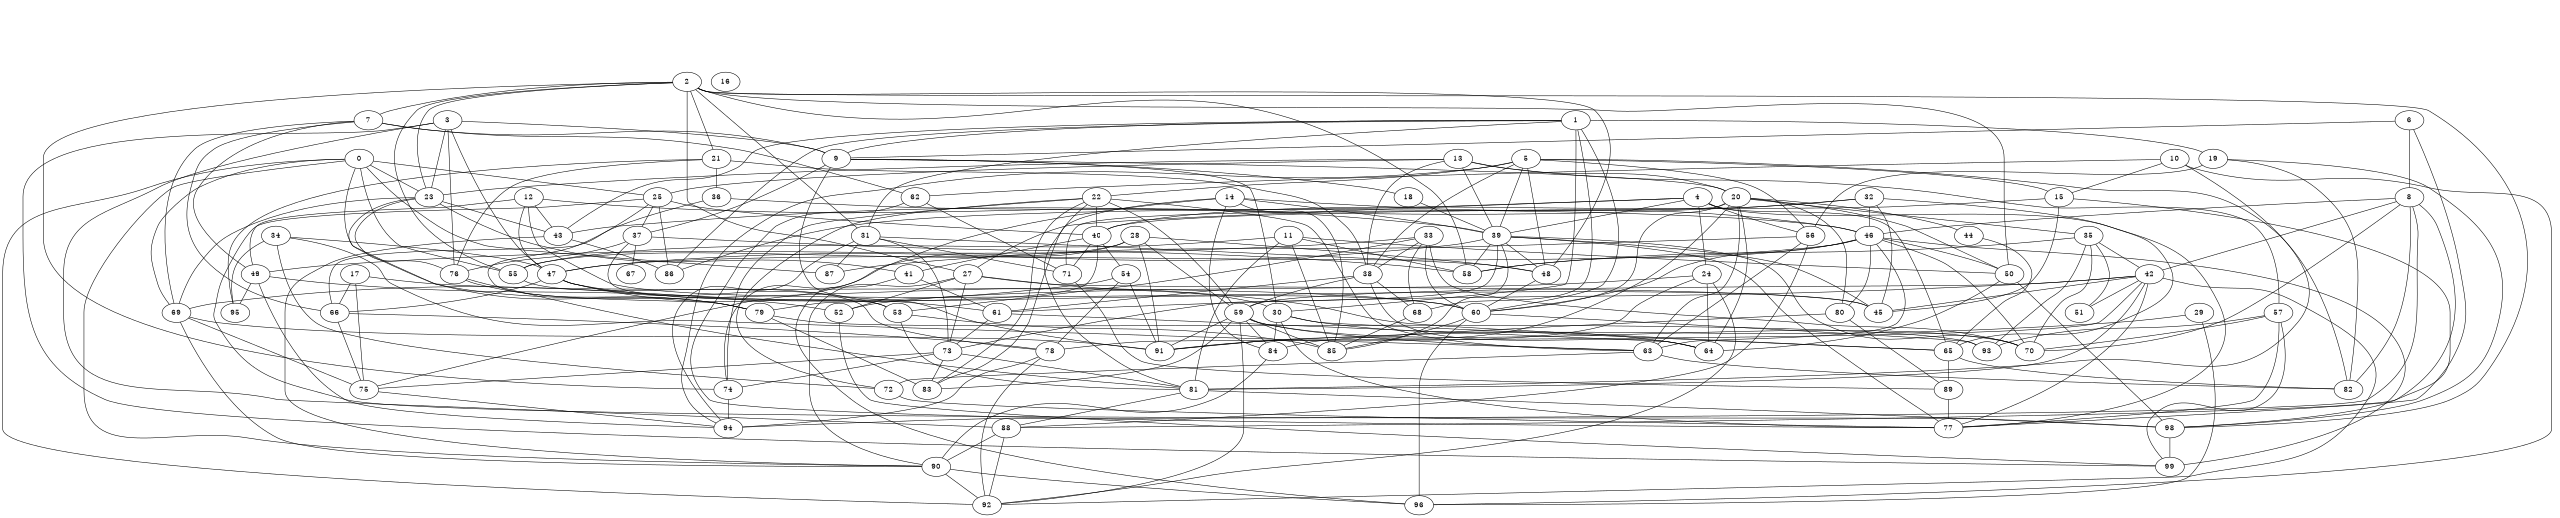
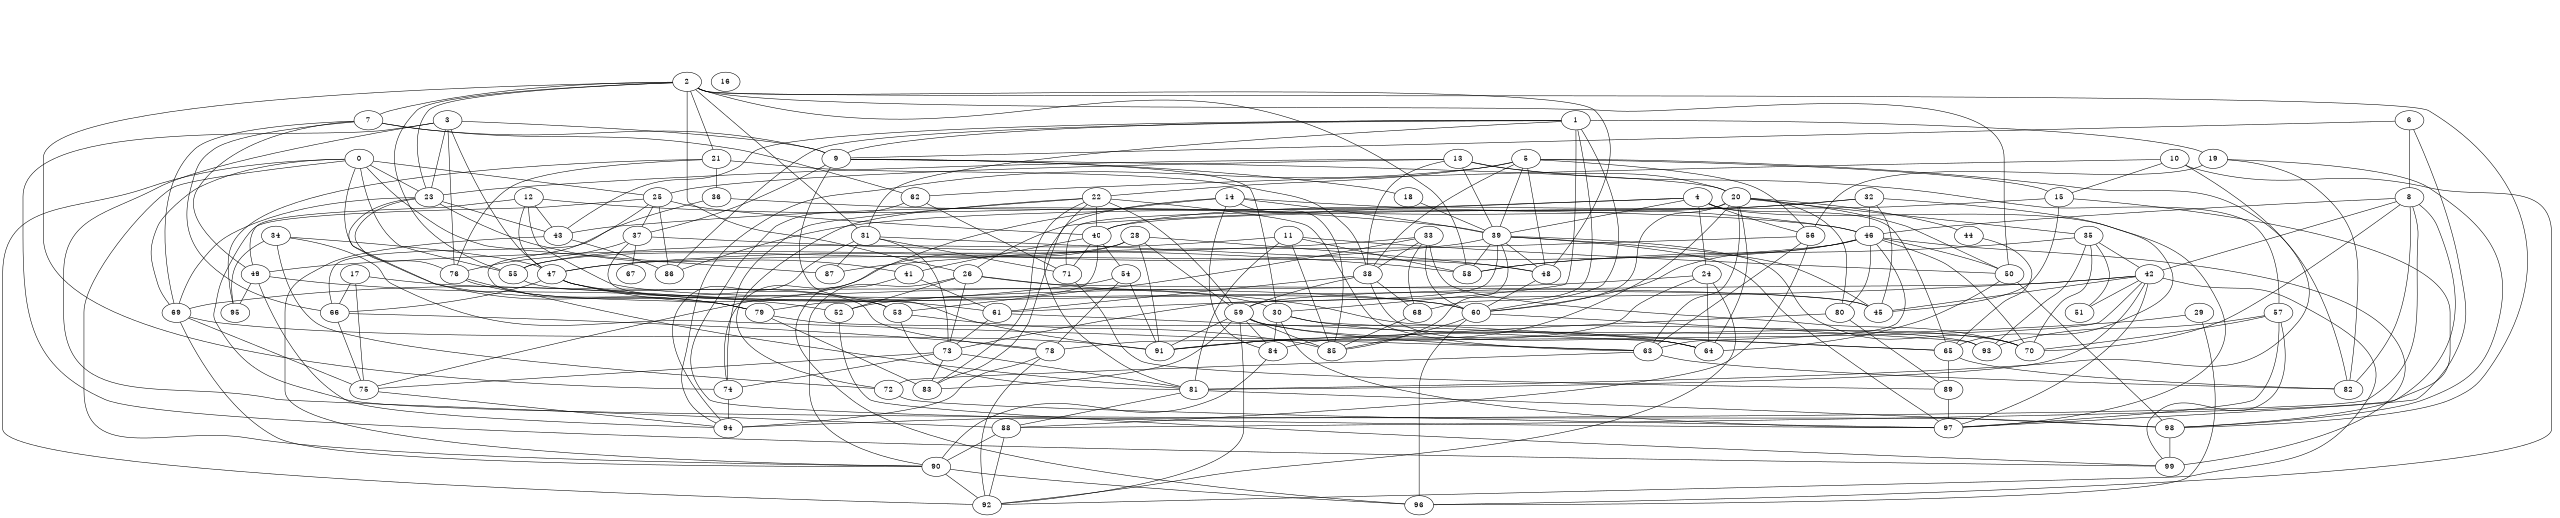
(968, 274) -> (968, 274)
(1949, 428) -> (1949, 428)
